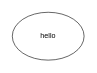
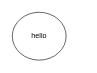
(48, 36) -> (39, 36)
